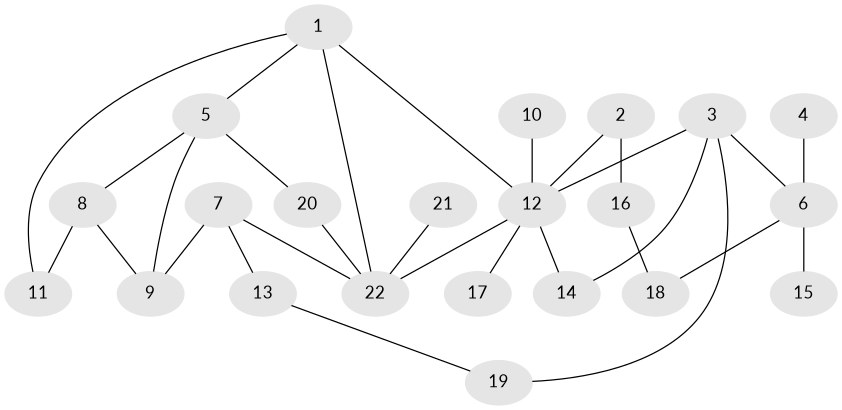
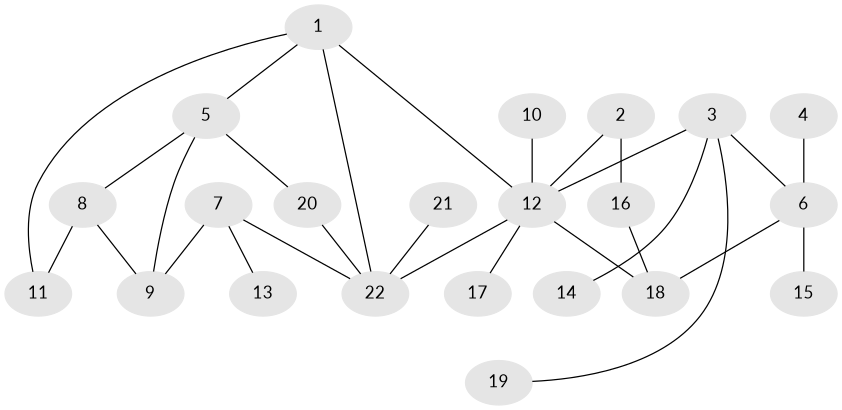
(549, 249) -> (594, 249)
(381, 338) -> none
